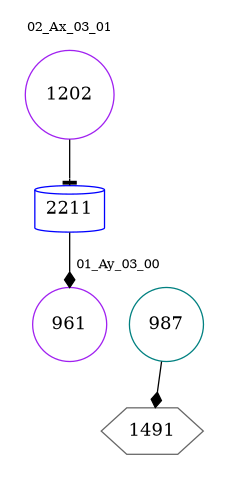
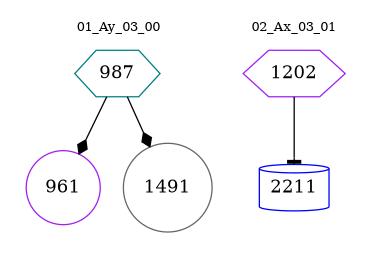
(70, 95) -> (294, 74)
(70, 261) -> (96, 118)
(166, 324) -> (117, 74)
(152, 431) -> (168, 188)
